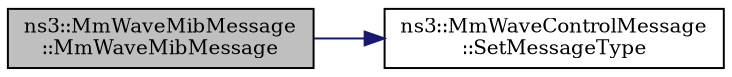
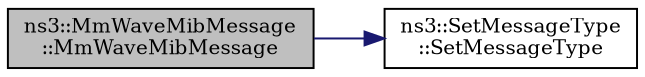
(554, 38) -> (511, 38)
